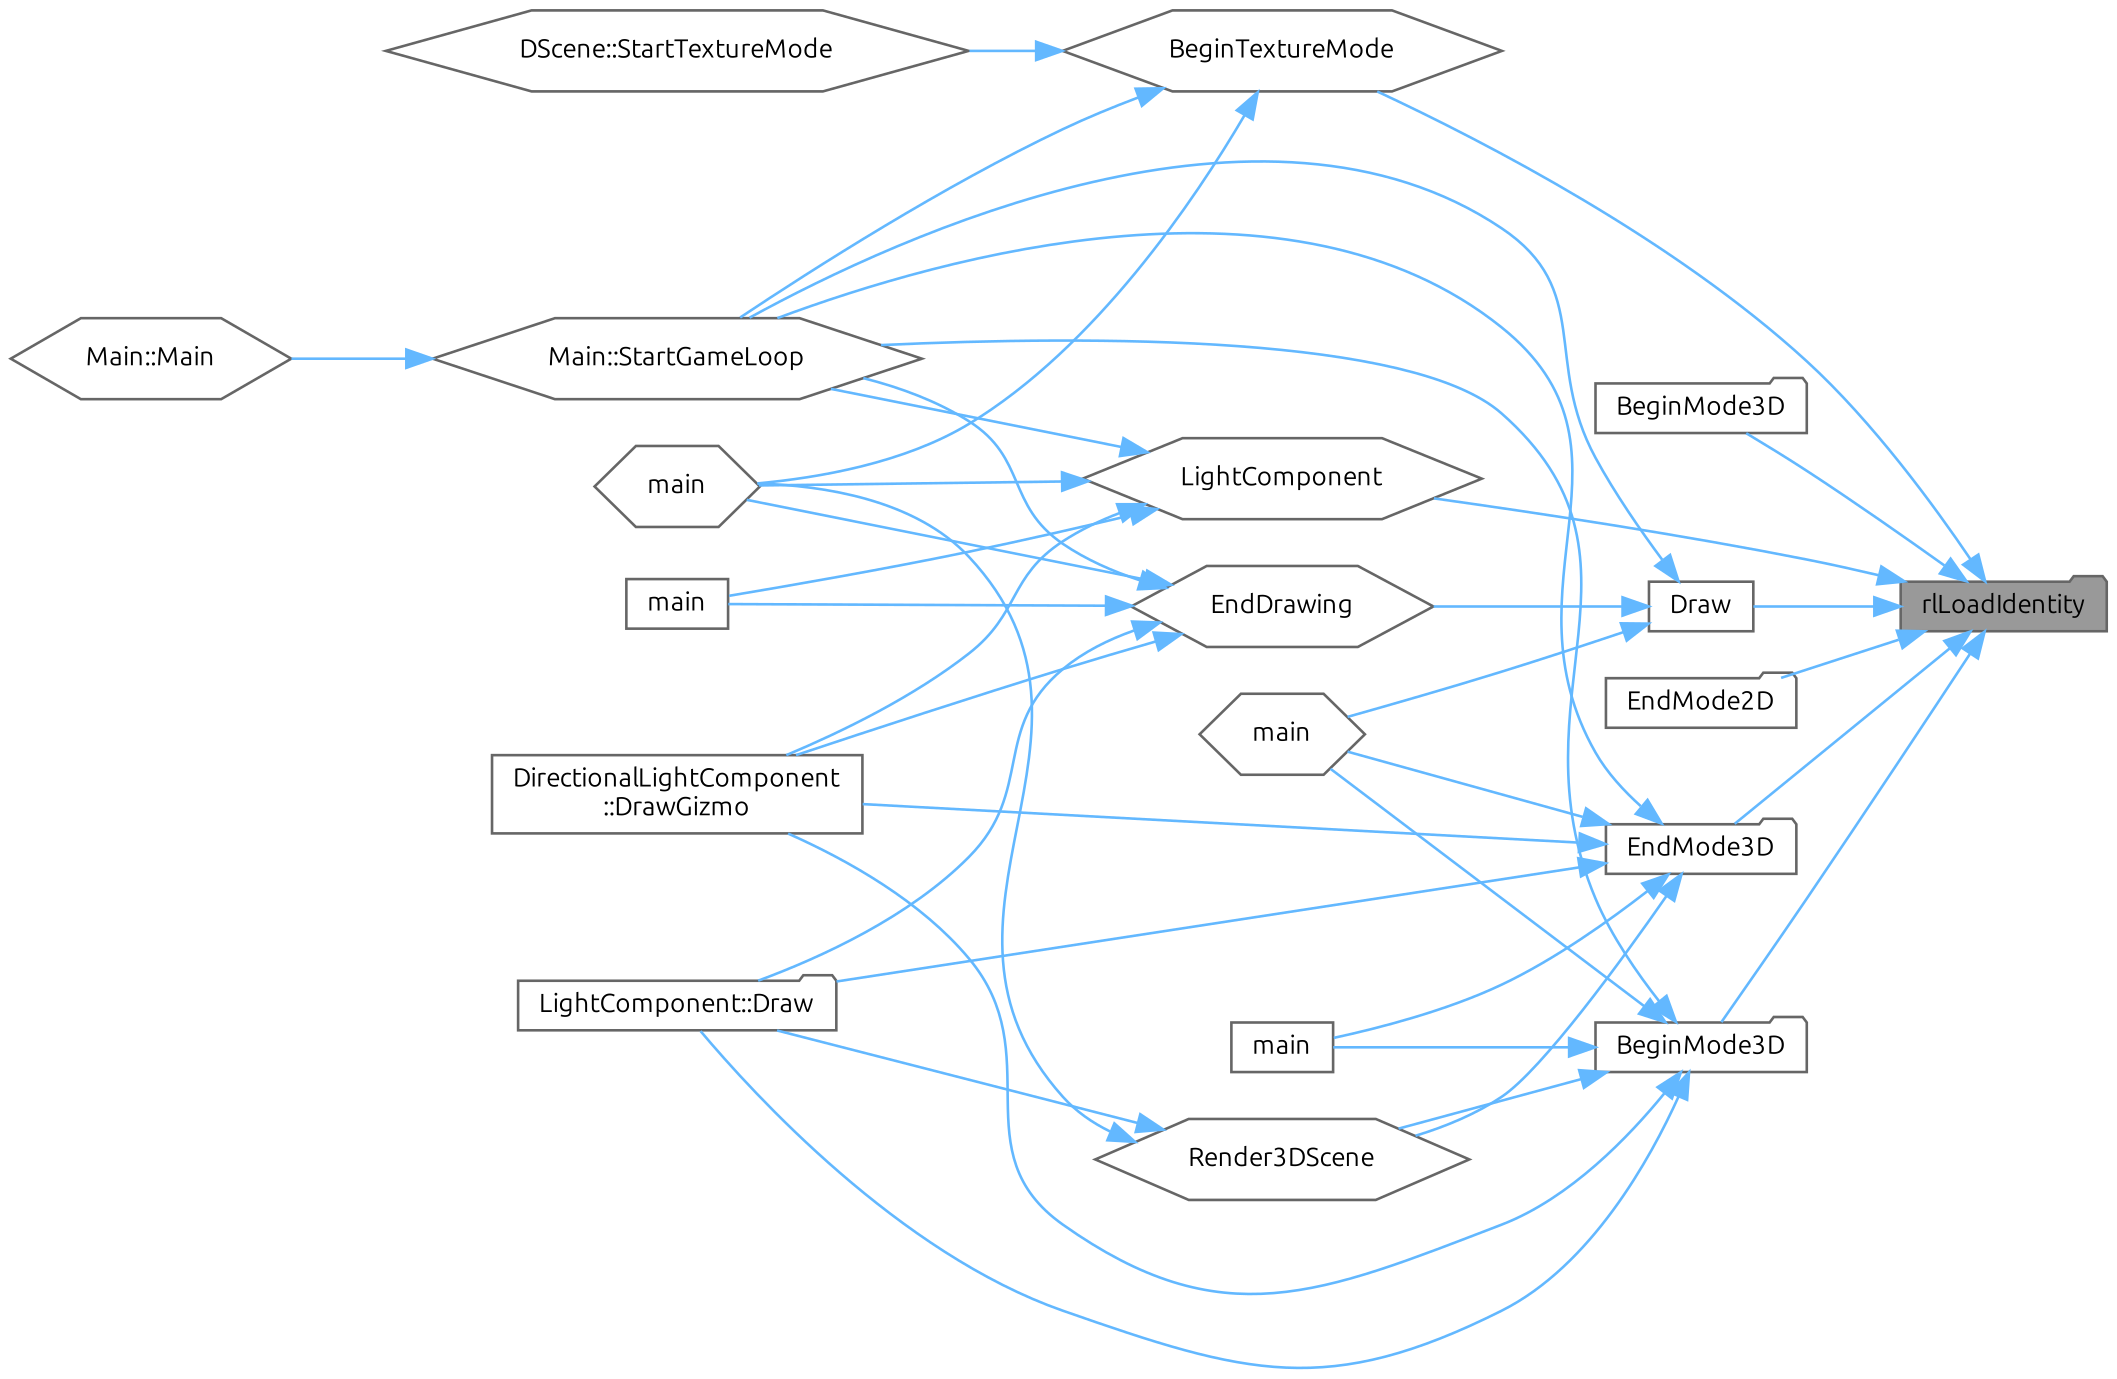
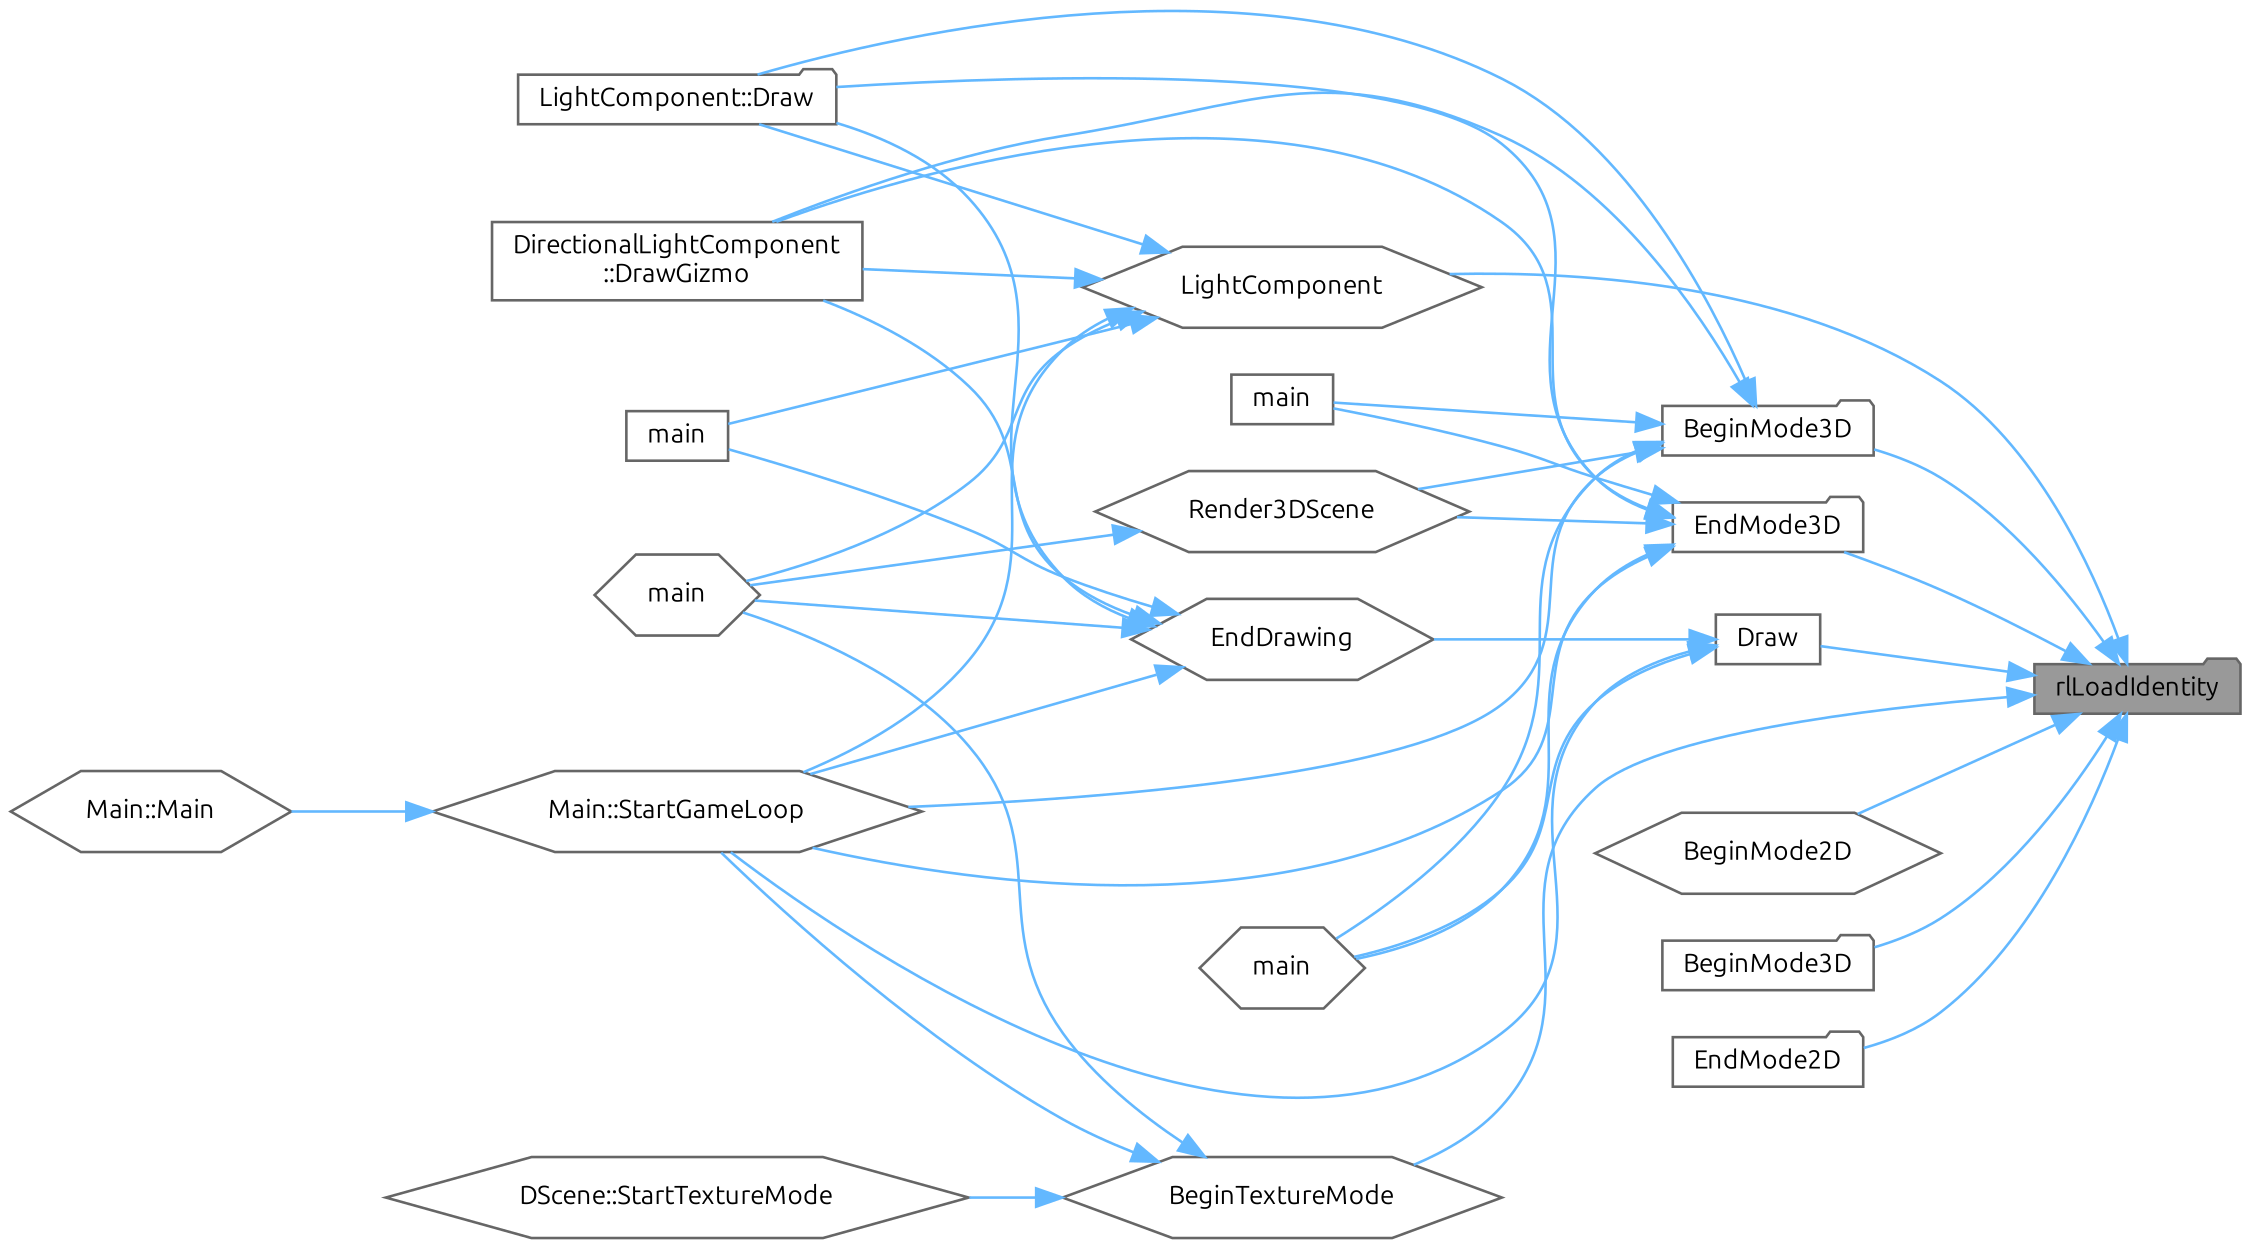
none -> (1768, 853)
(957, 1077) -> (989, 196)
